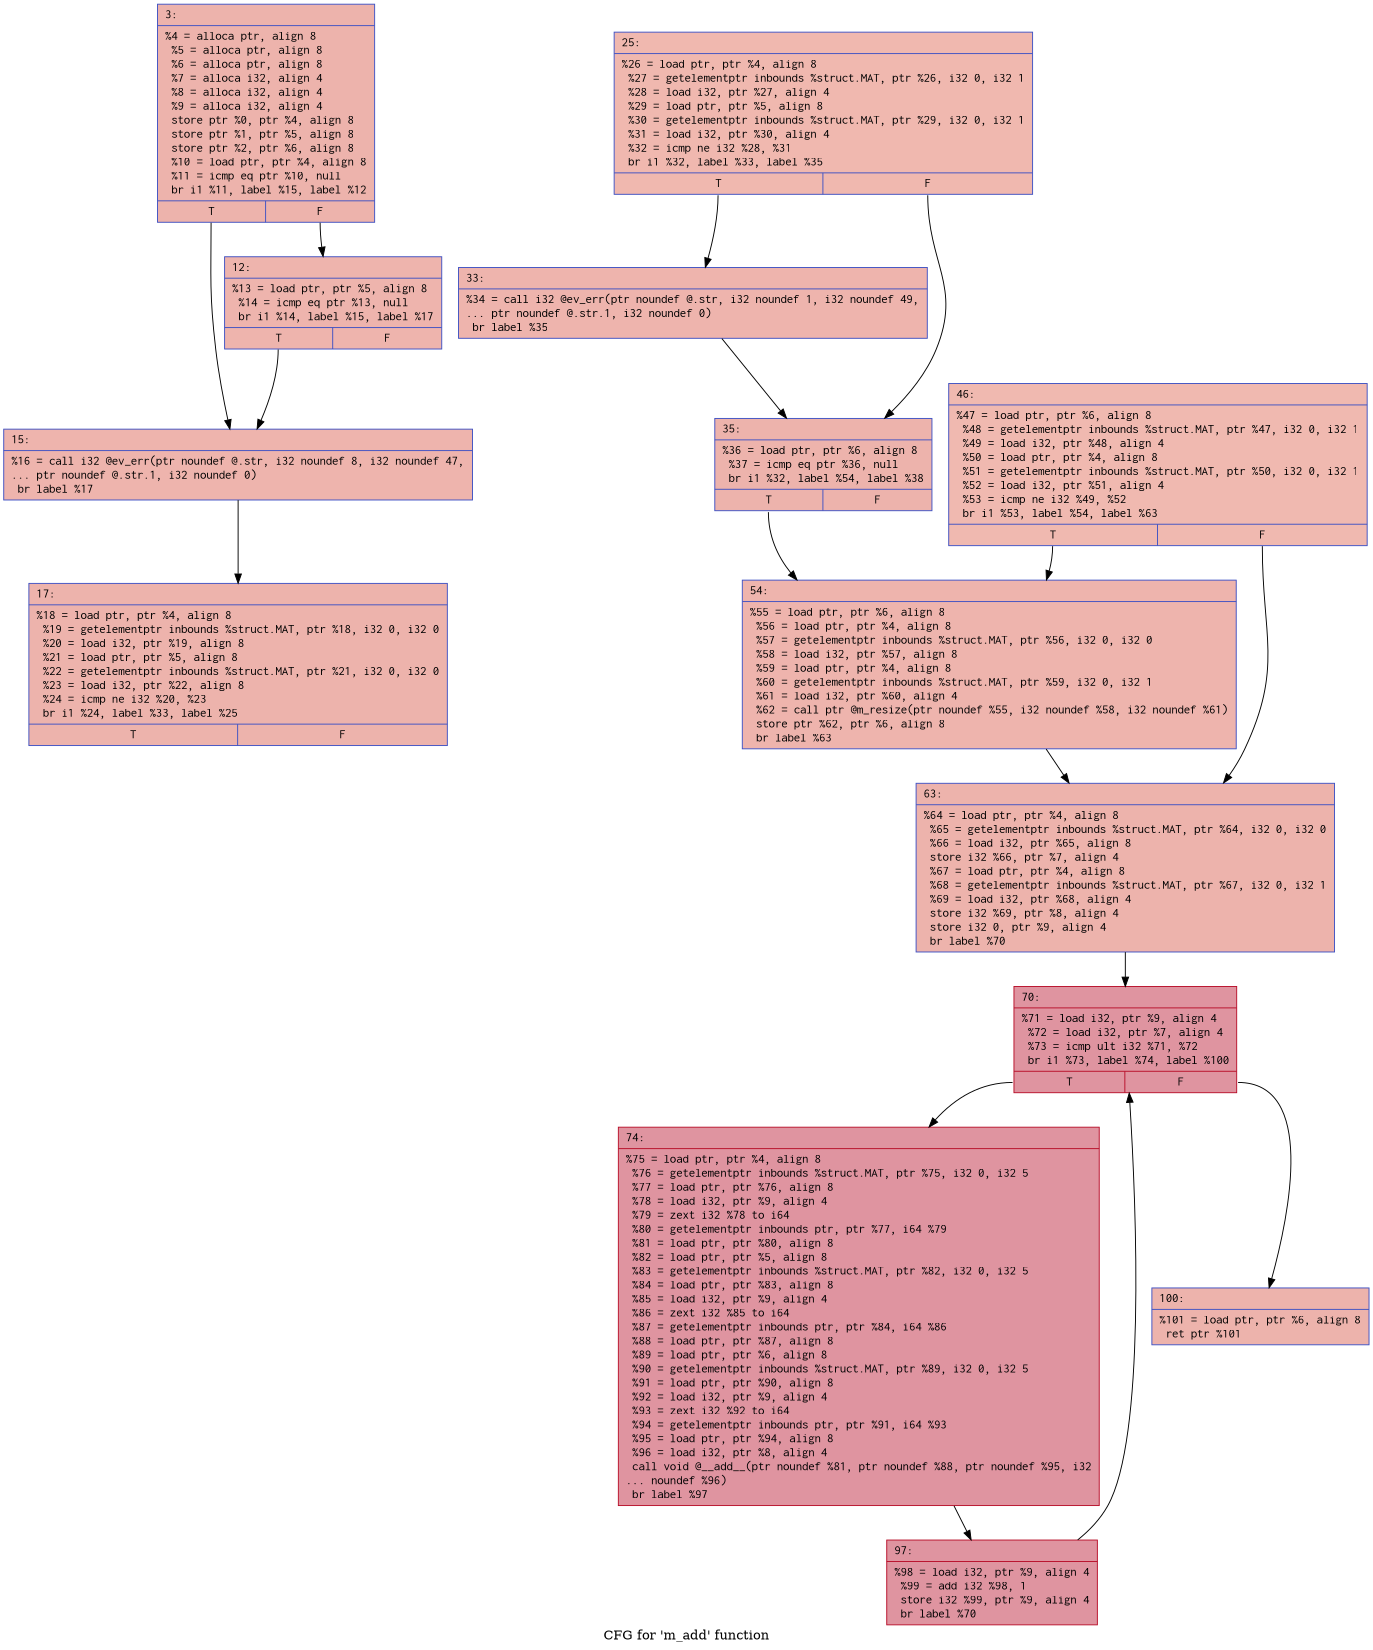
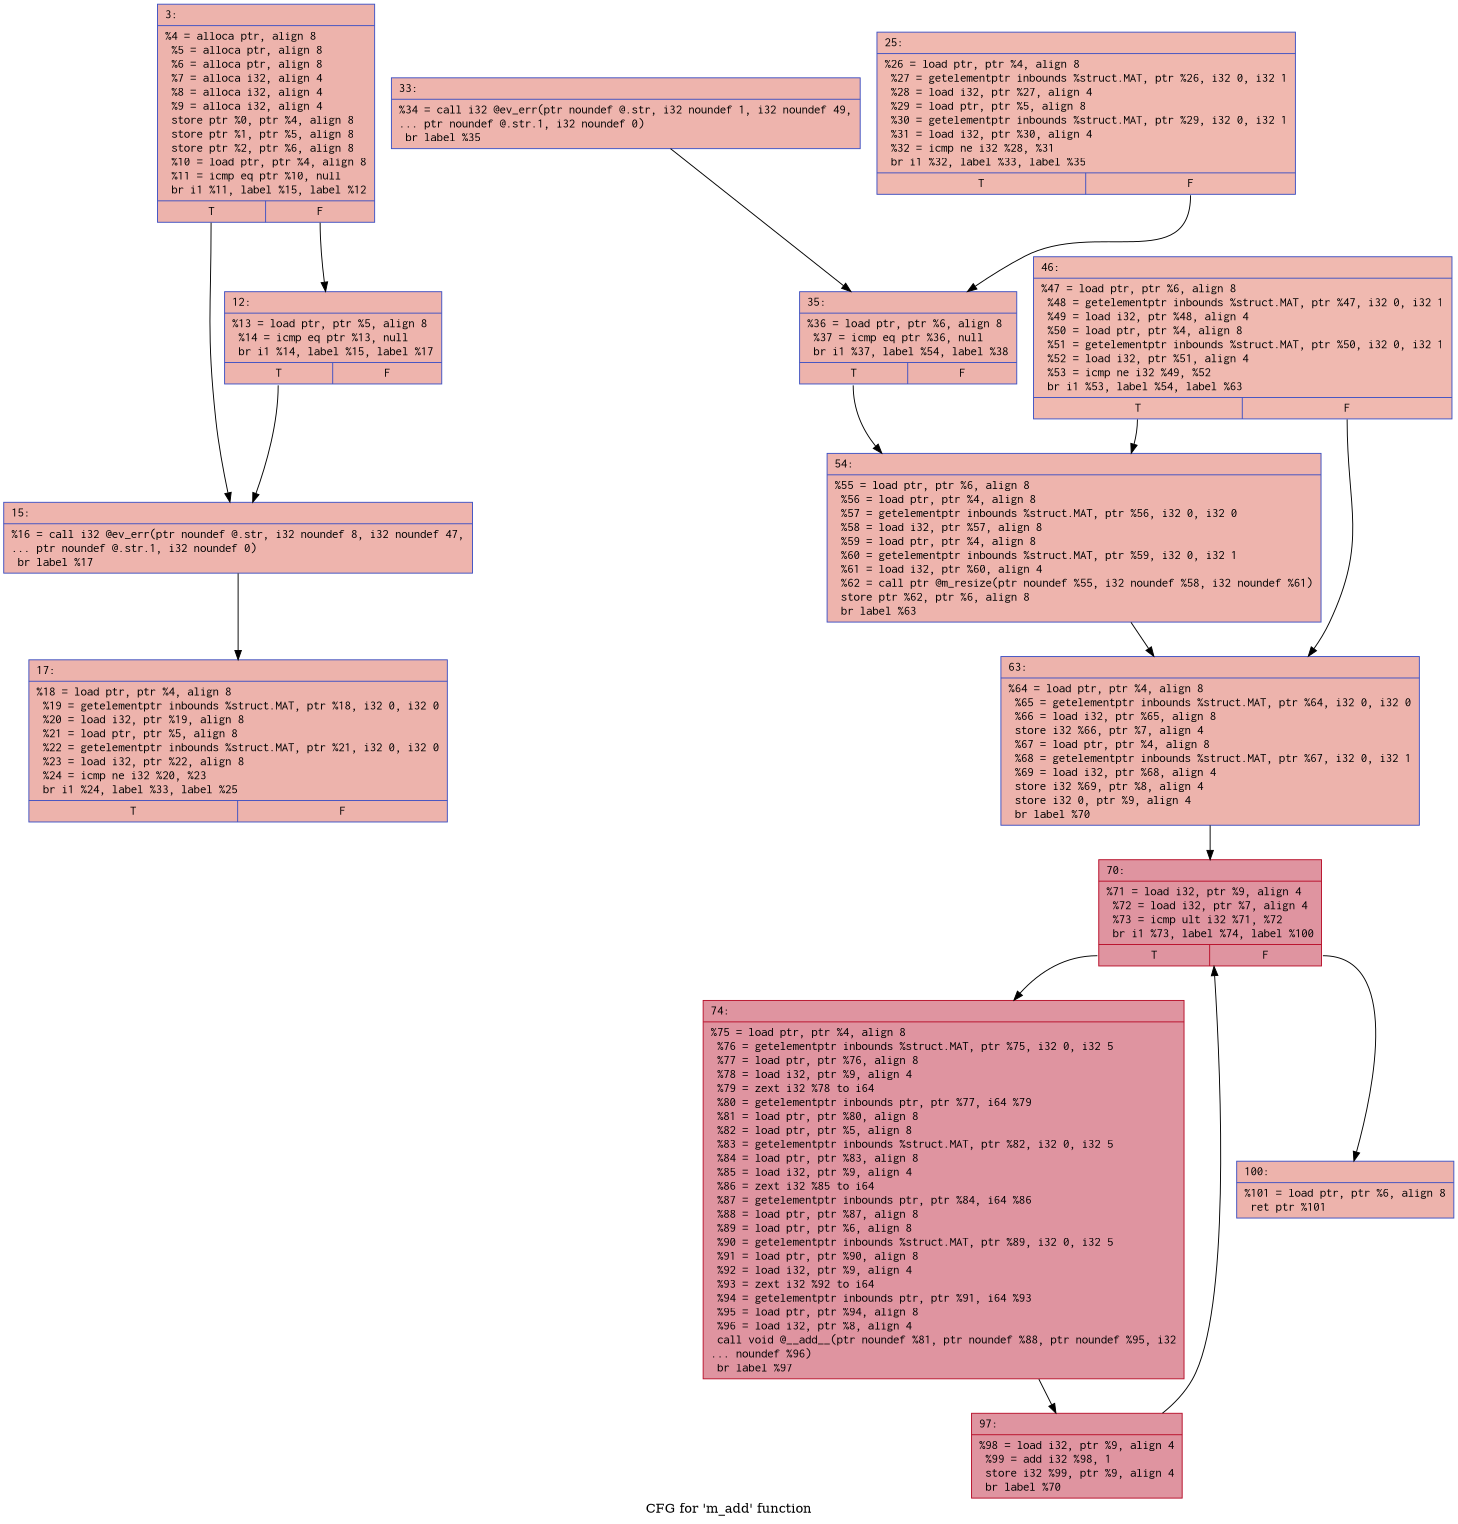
(715, 227) -> none
(823, 478) -> (908, 351)
